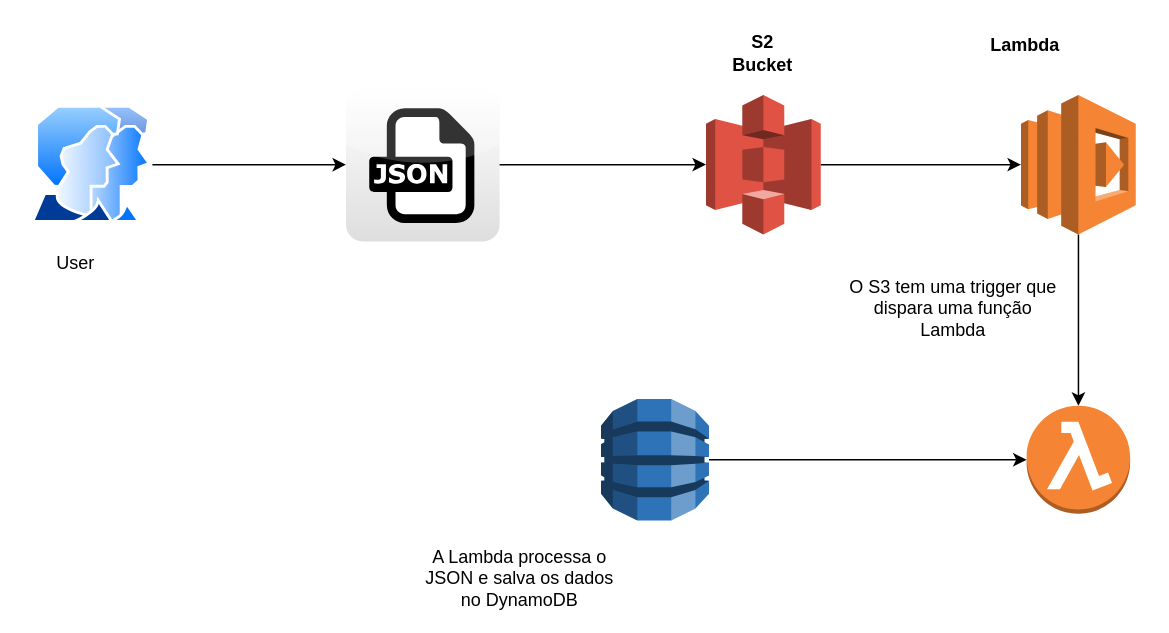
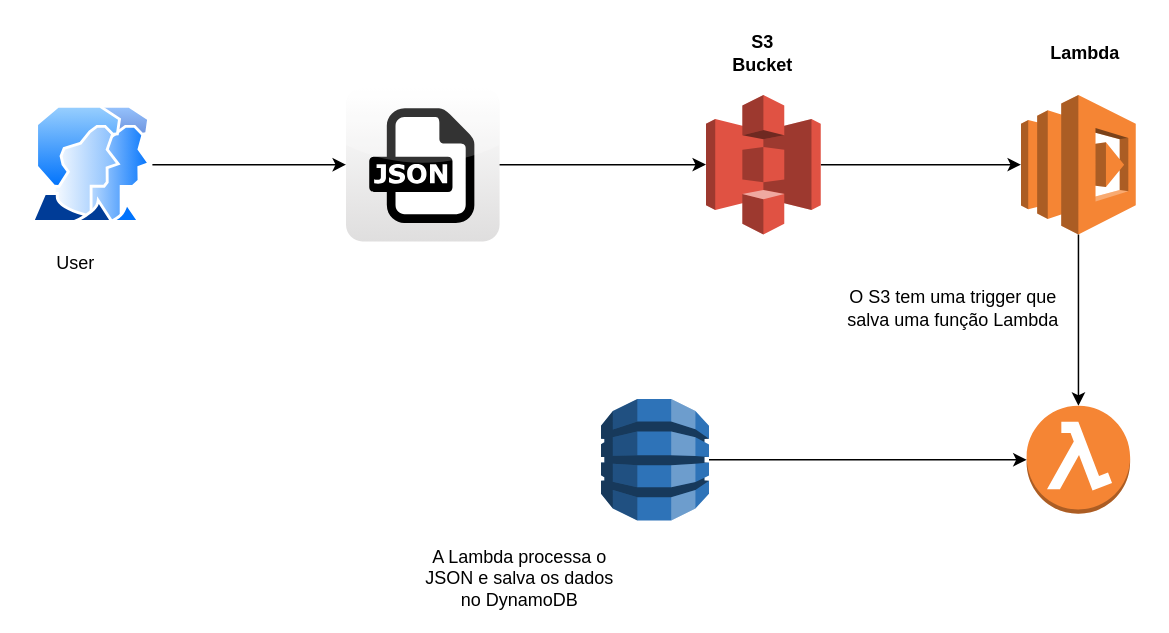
(1025, 46) -> (1085, 53)
(763, 53) -> (763, 53)
(953, 308) -> (953, 308)
